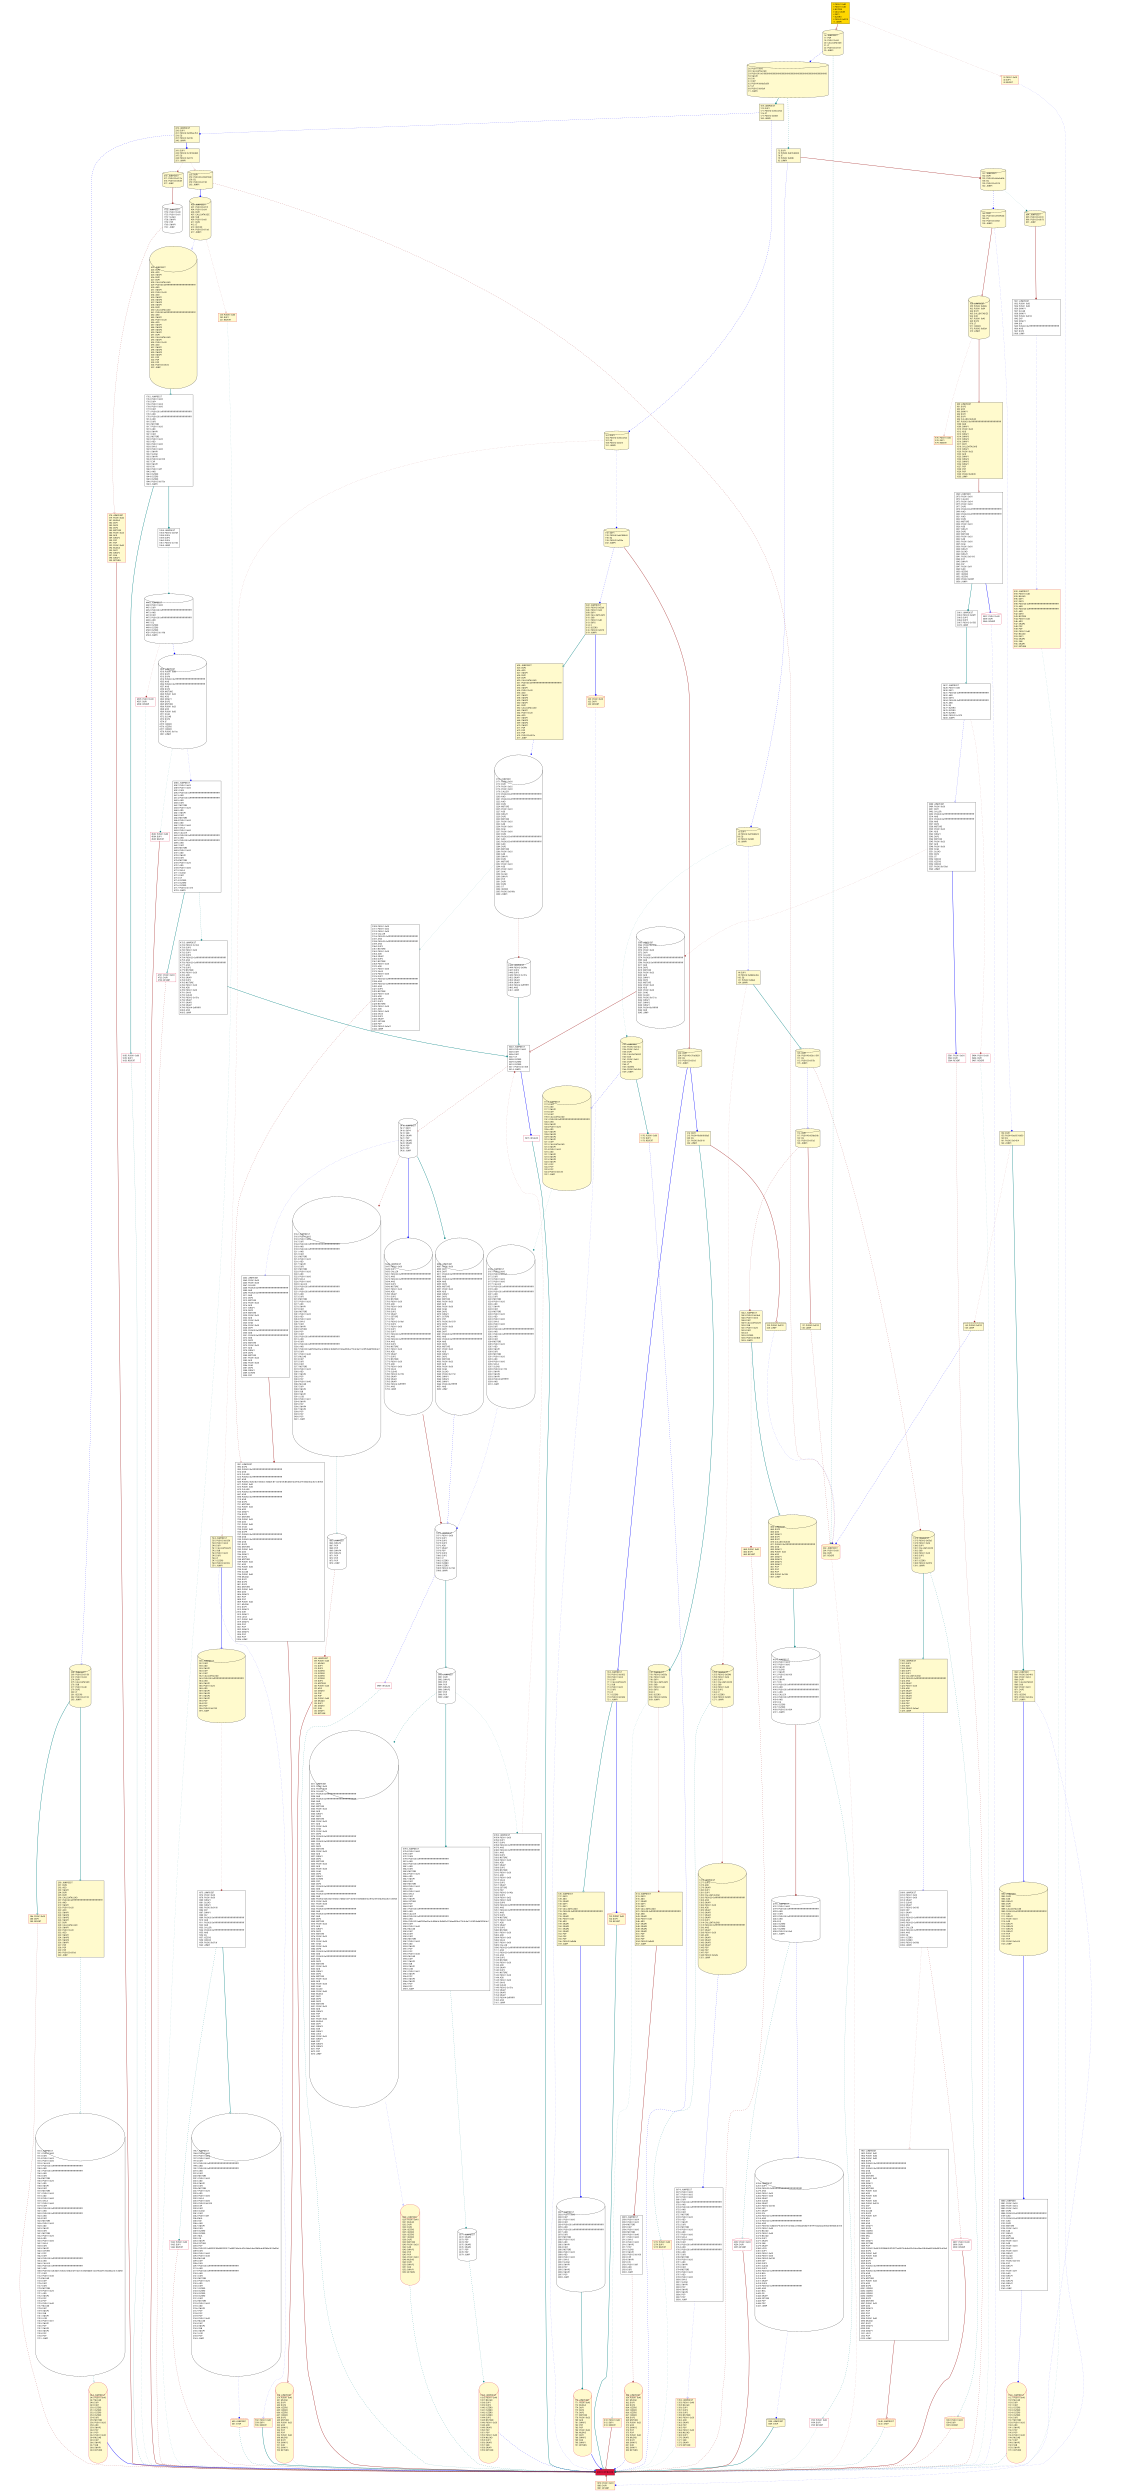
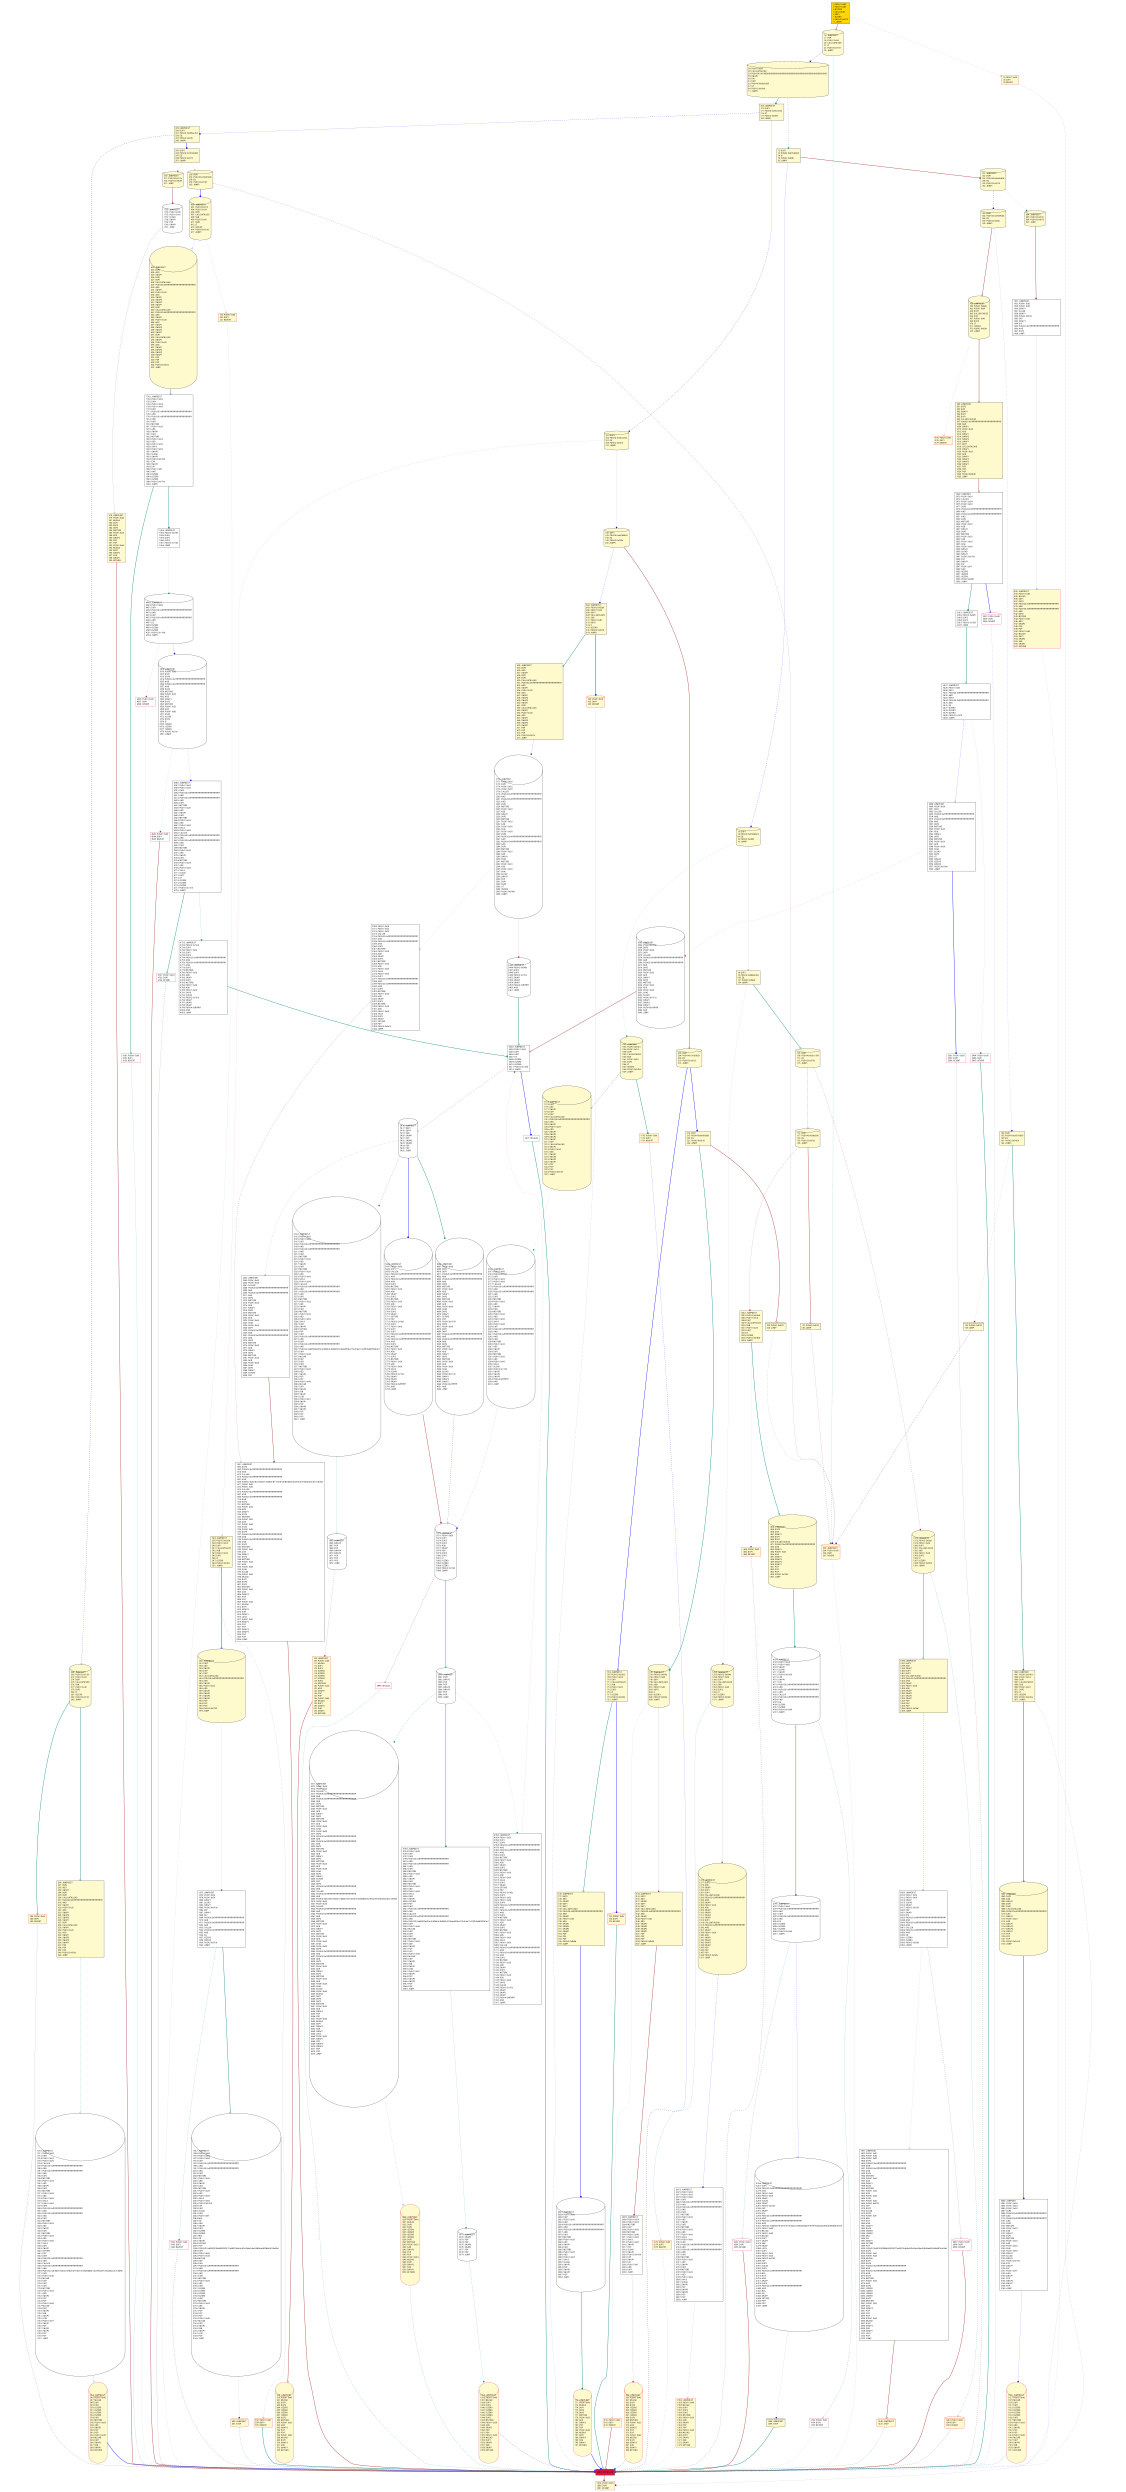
(989, 1943) -> (989, 1943)
(606, 2479) -> (604, 2477)
